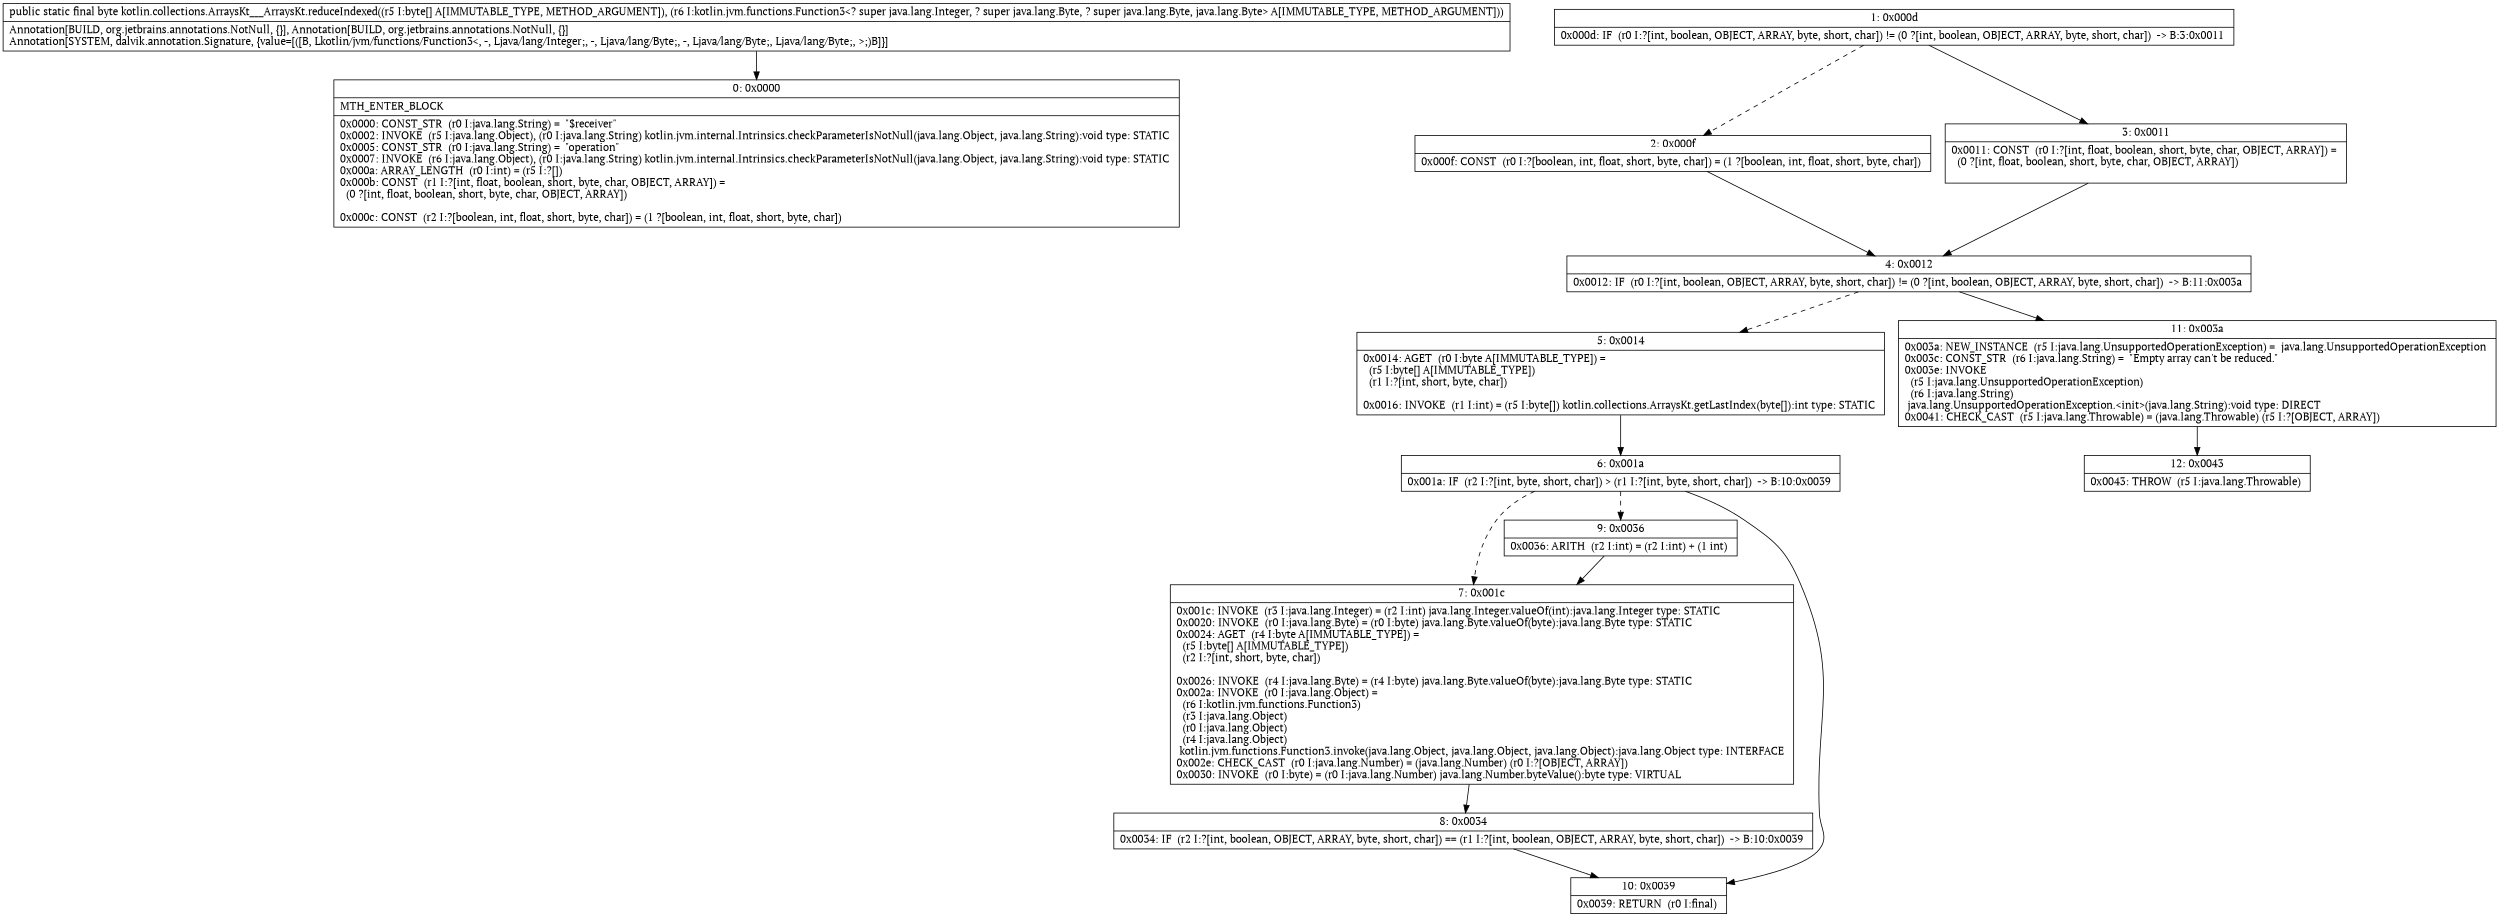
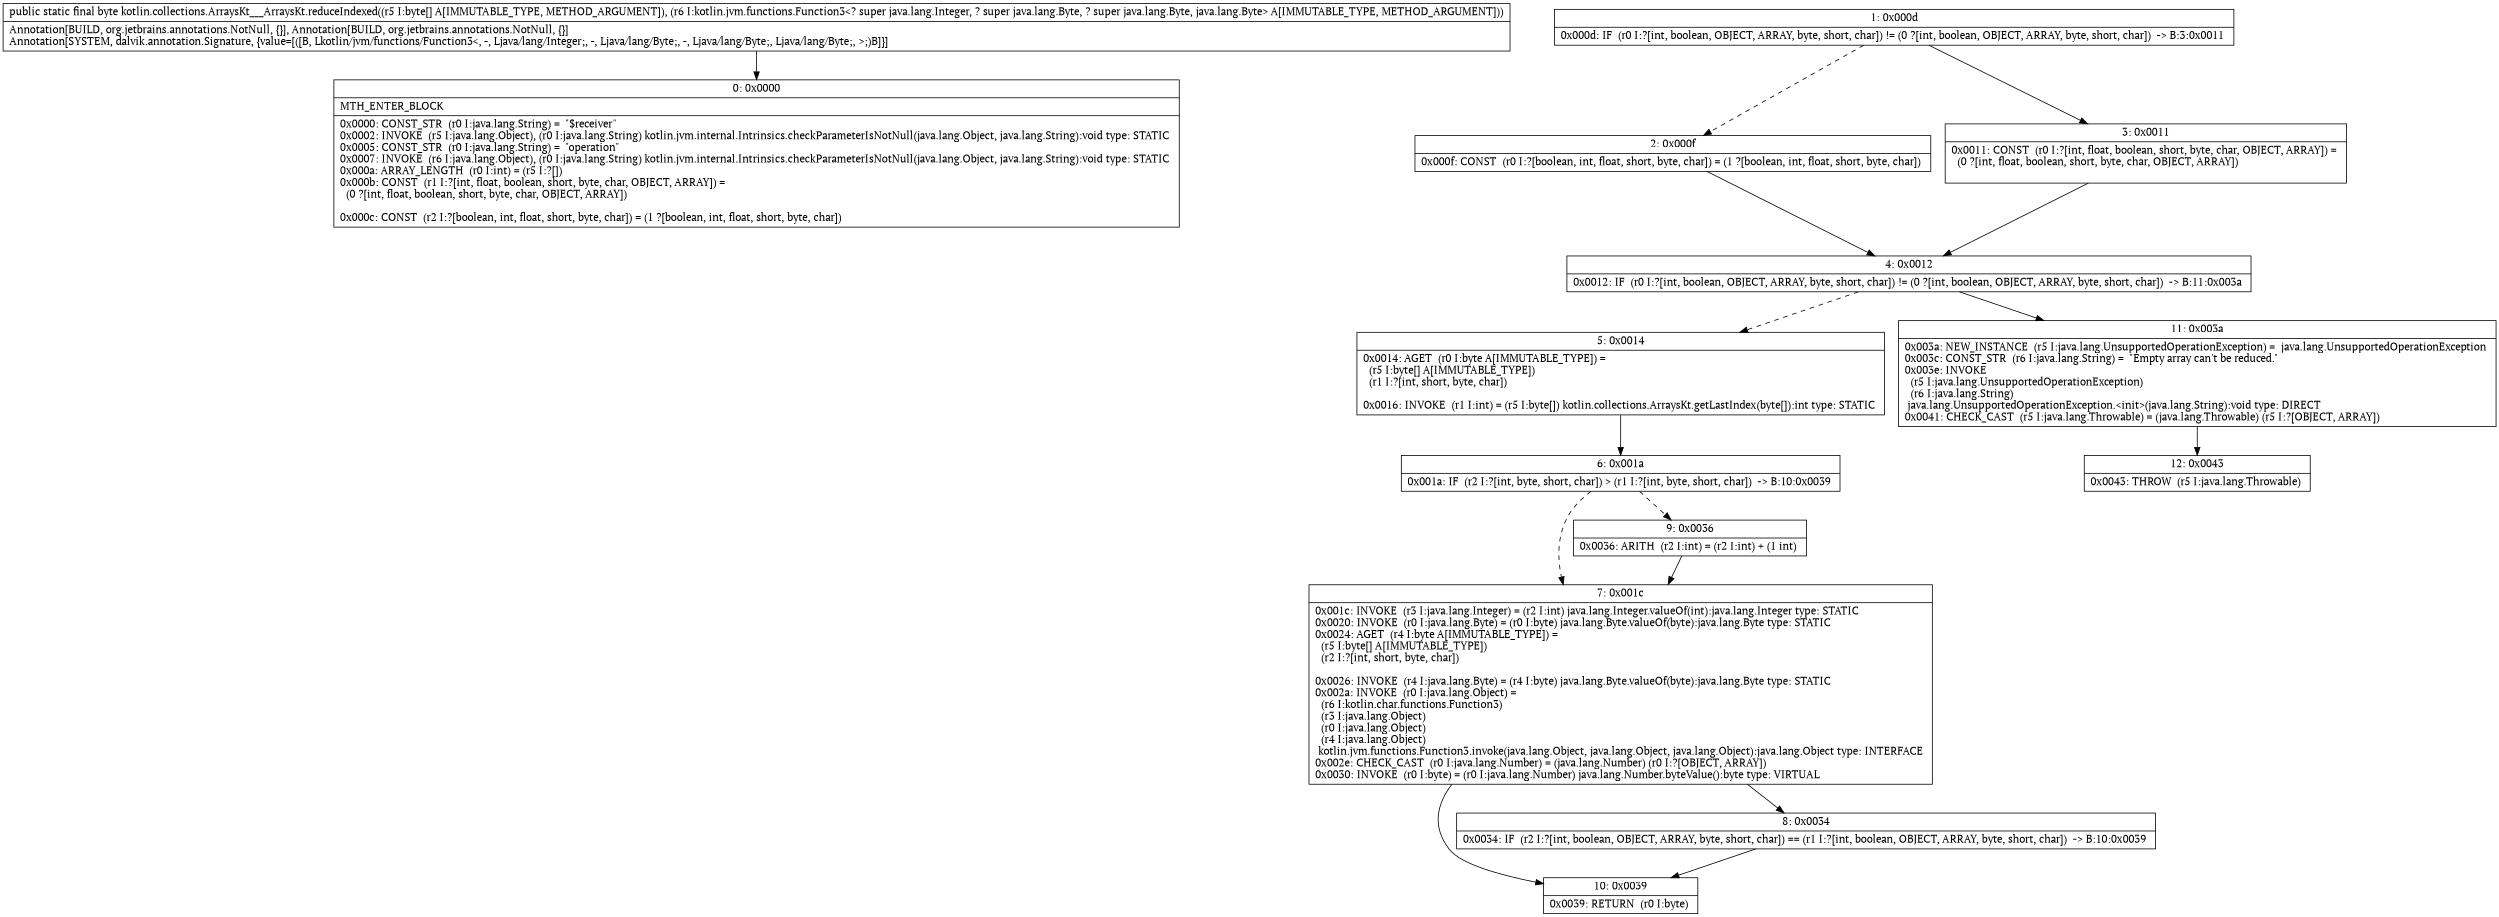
(1823, 686) -> (1458, 857)
(1269, 705) -> (1409, 705)
(1649, 904) -> (1621, 904)
